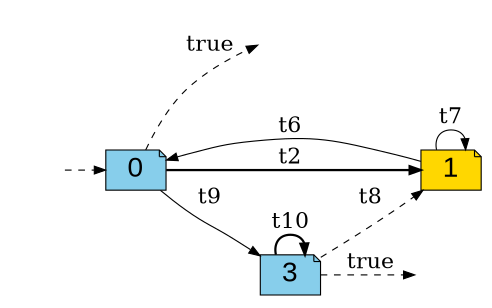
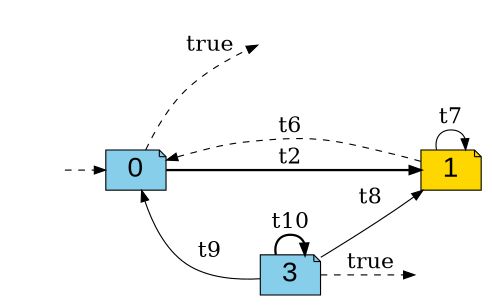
(299, 139) -> (299, 139)
(204, 222) -> (186, 264)
(368, 228) -> (368, 228)
